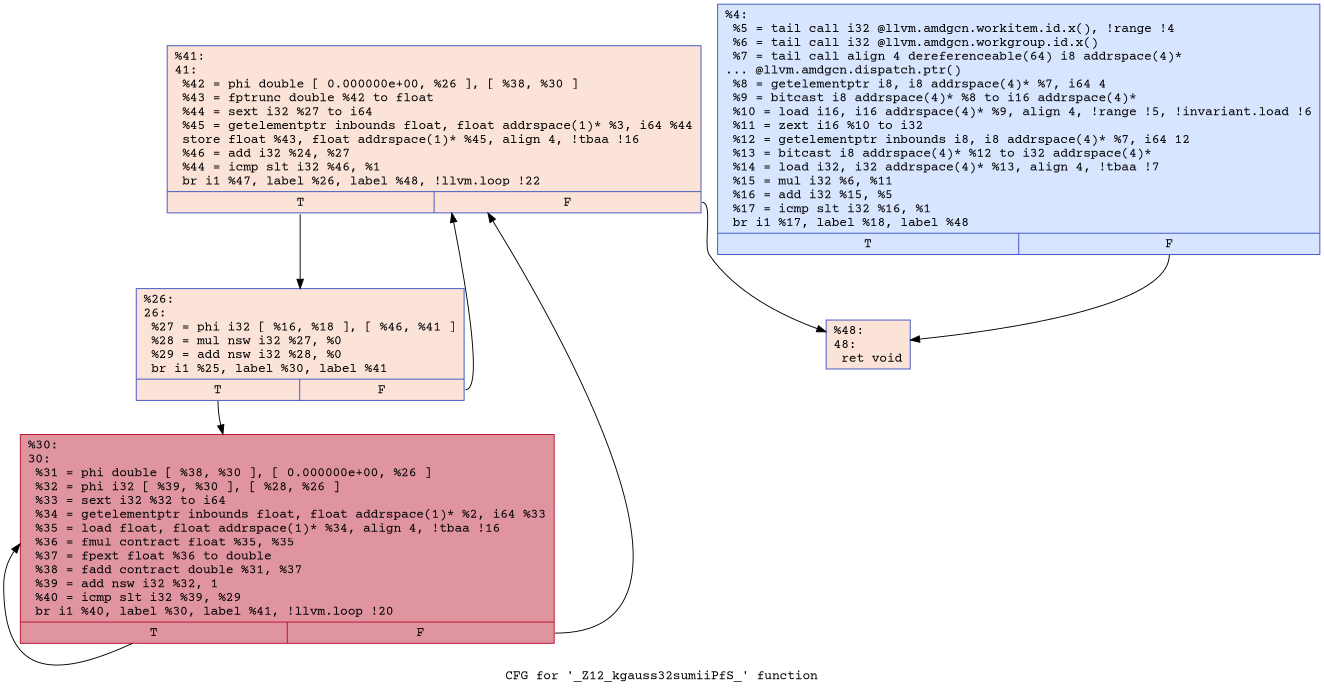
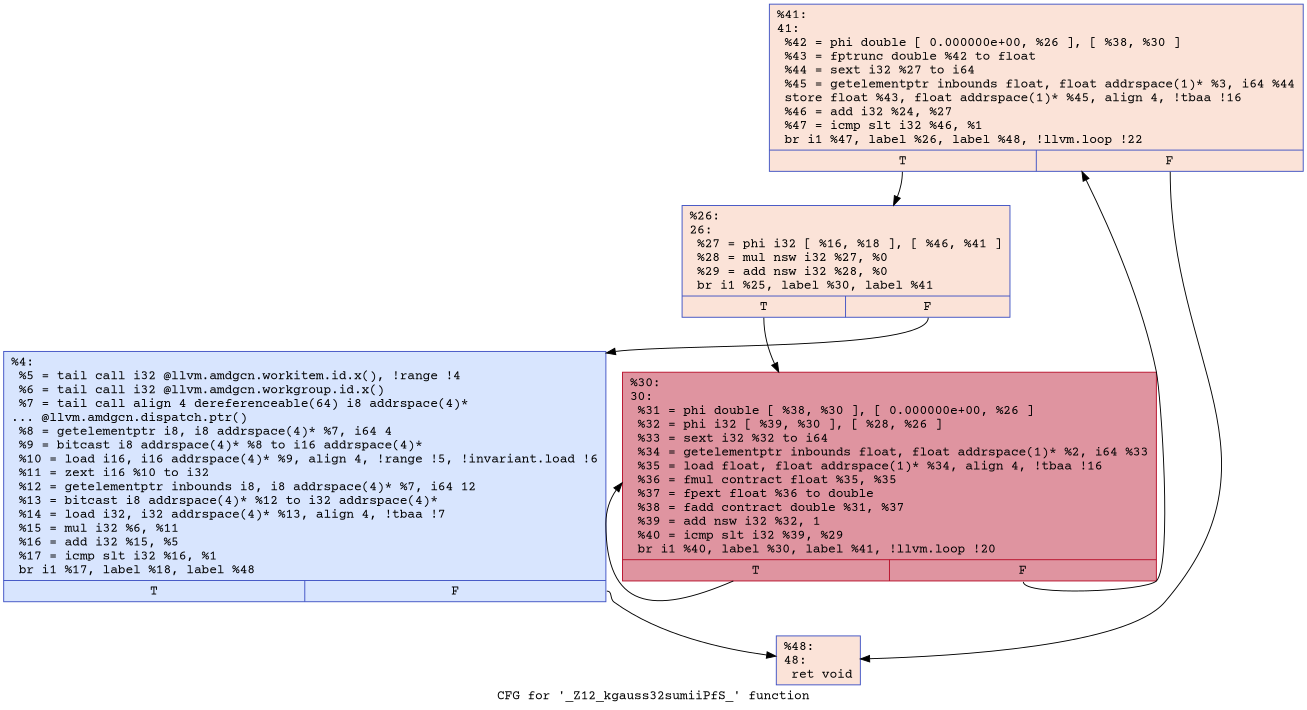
(278, 167) -> (880, 125)
(468, 307) -> (775, 345)
